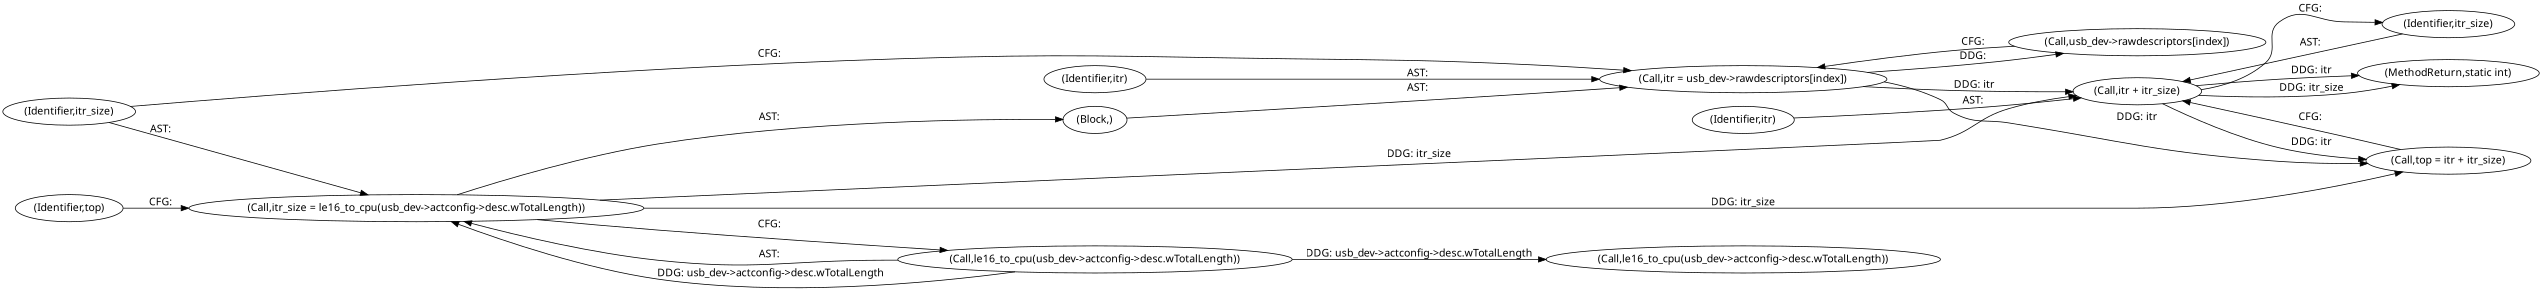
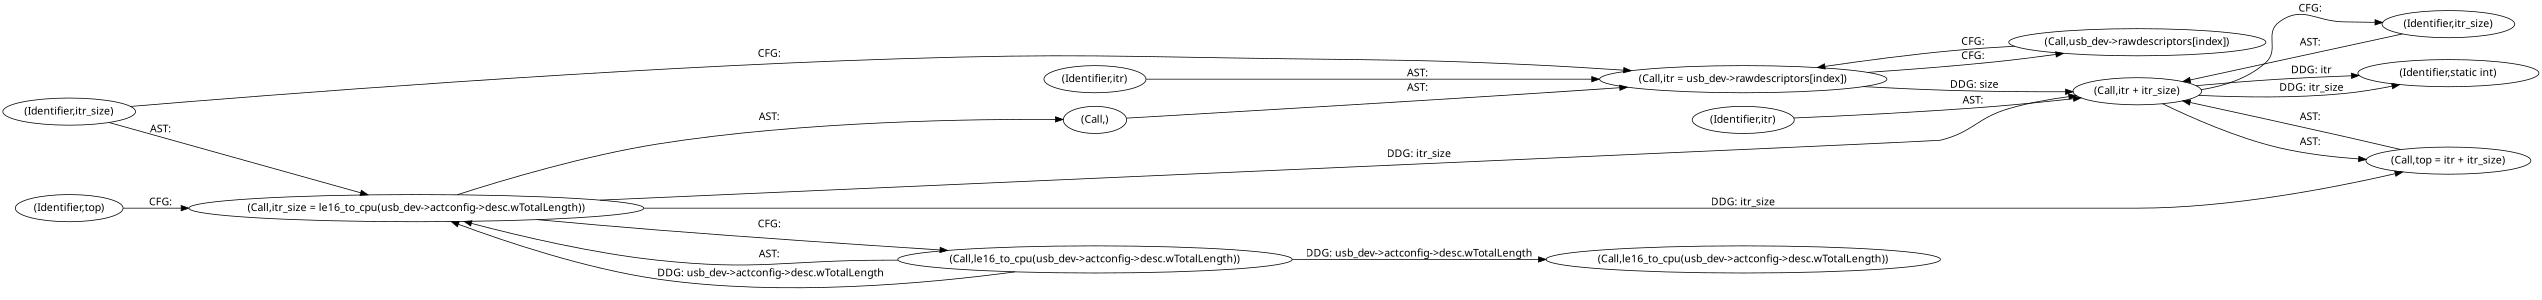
(1975, 56) -> (1975, 56)
(2448, 73) -> (2448, 73)
(1975, 85) -> (1975, 85)
(2312, 117) -> (2312, 117)
(1095, 120) -> (1095, 120)
(2117, 142) -> none
(2312, 142) -> (2312, 142)
